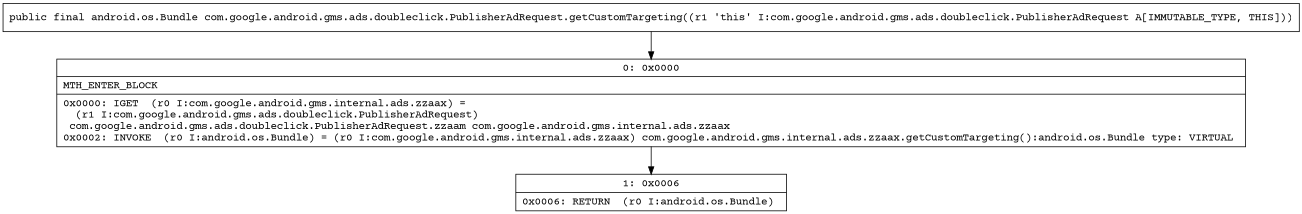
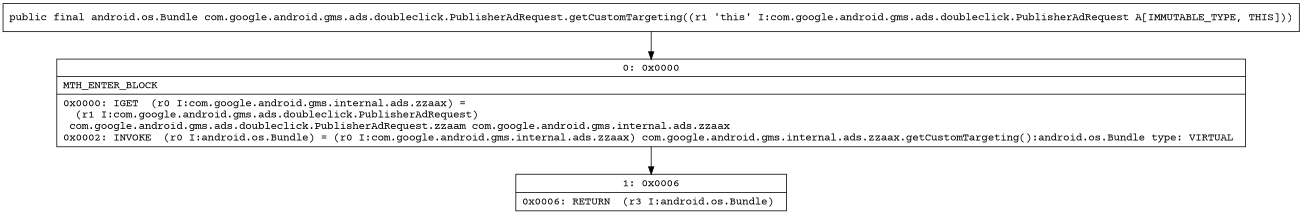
(651, 201) -> (651, 201)
